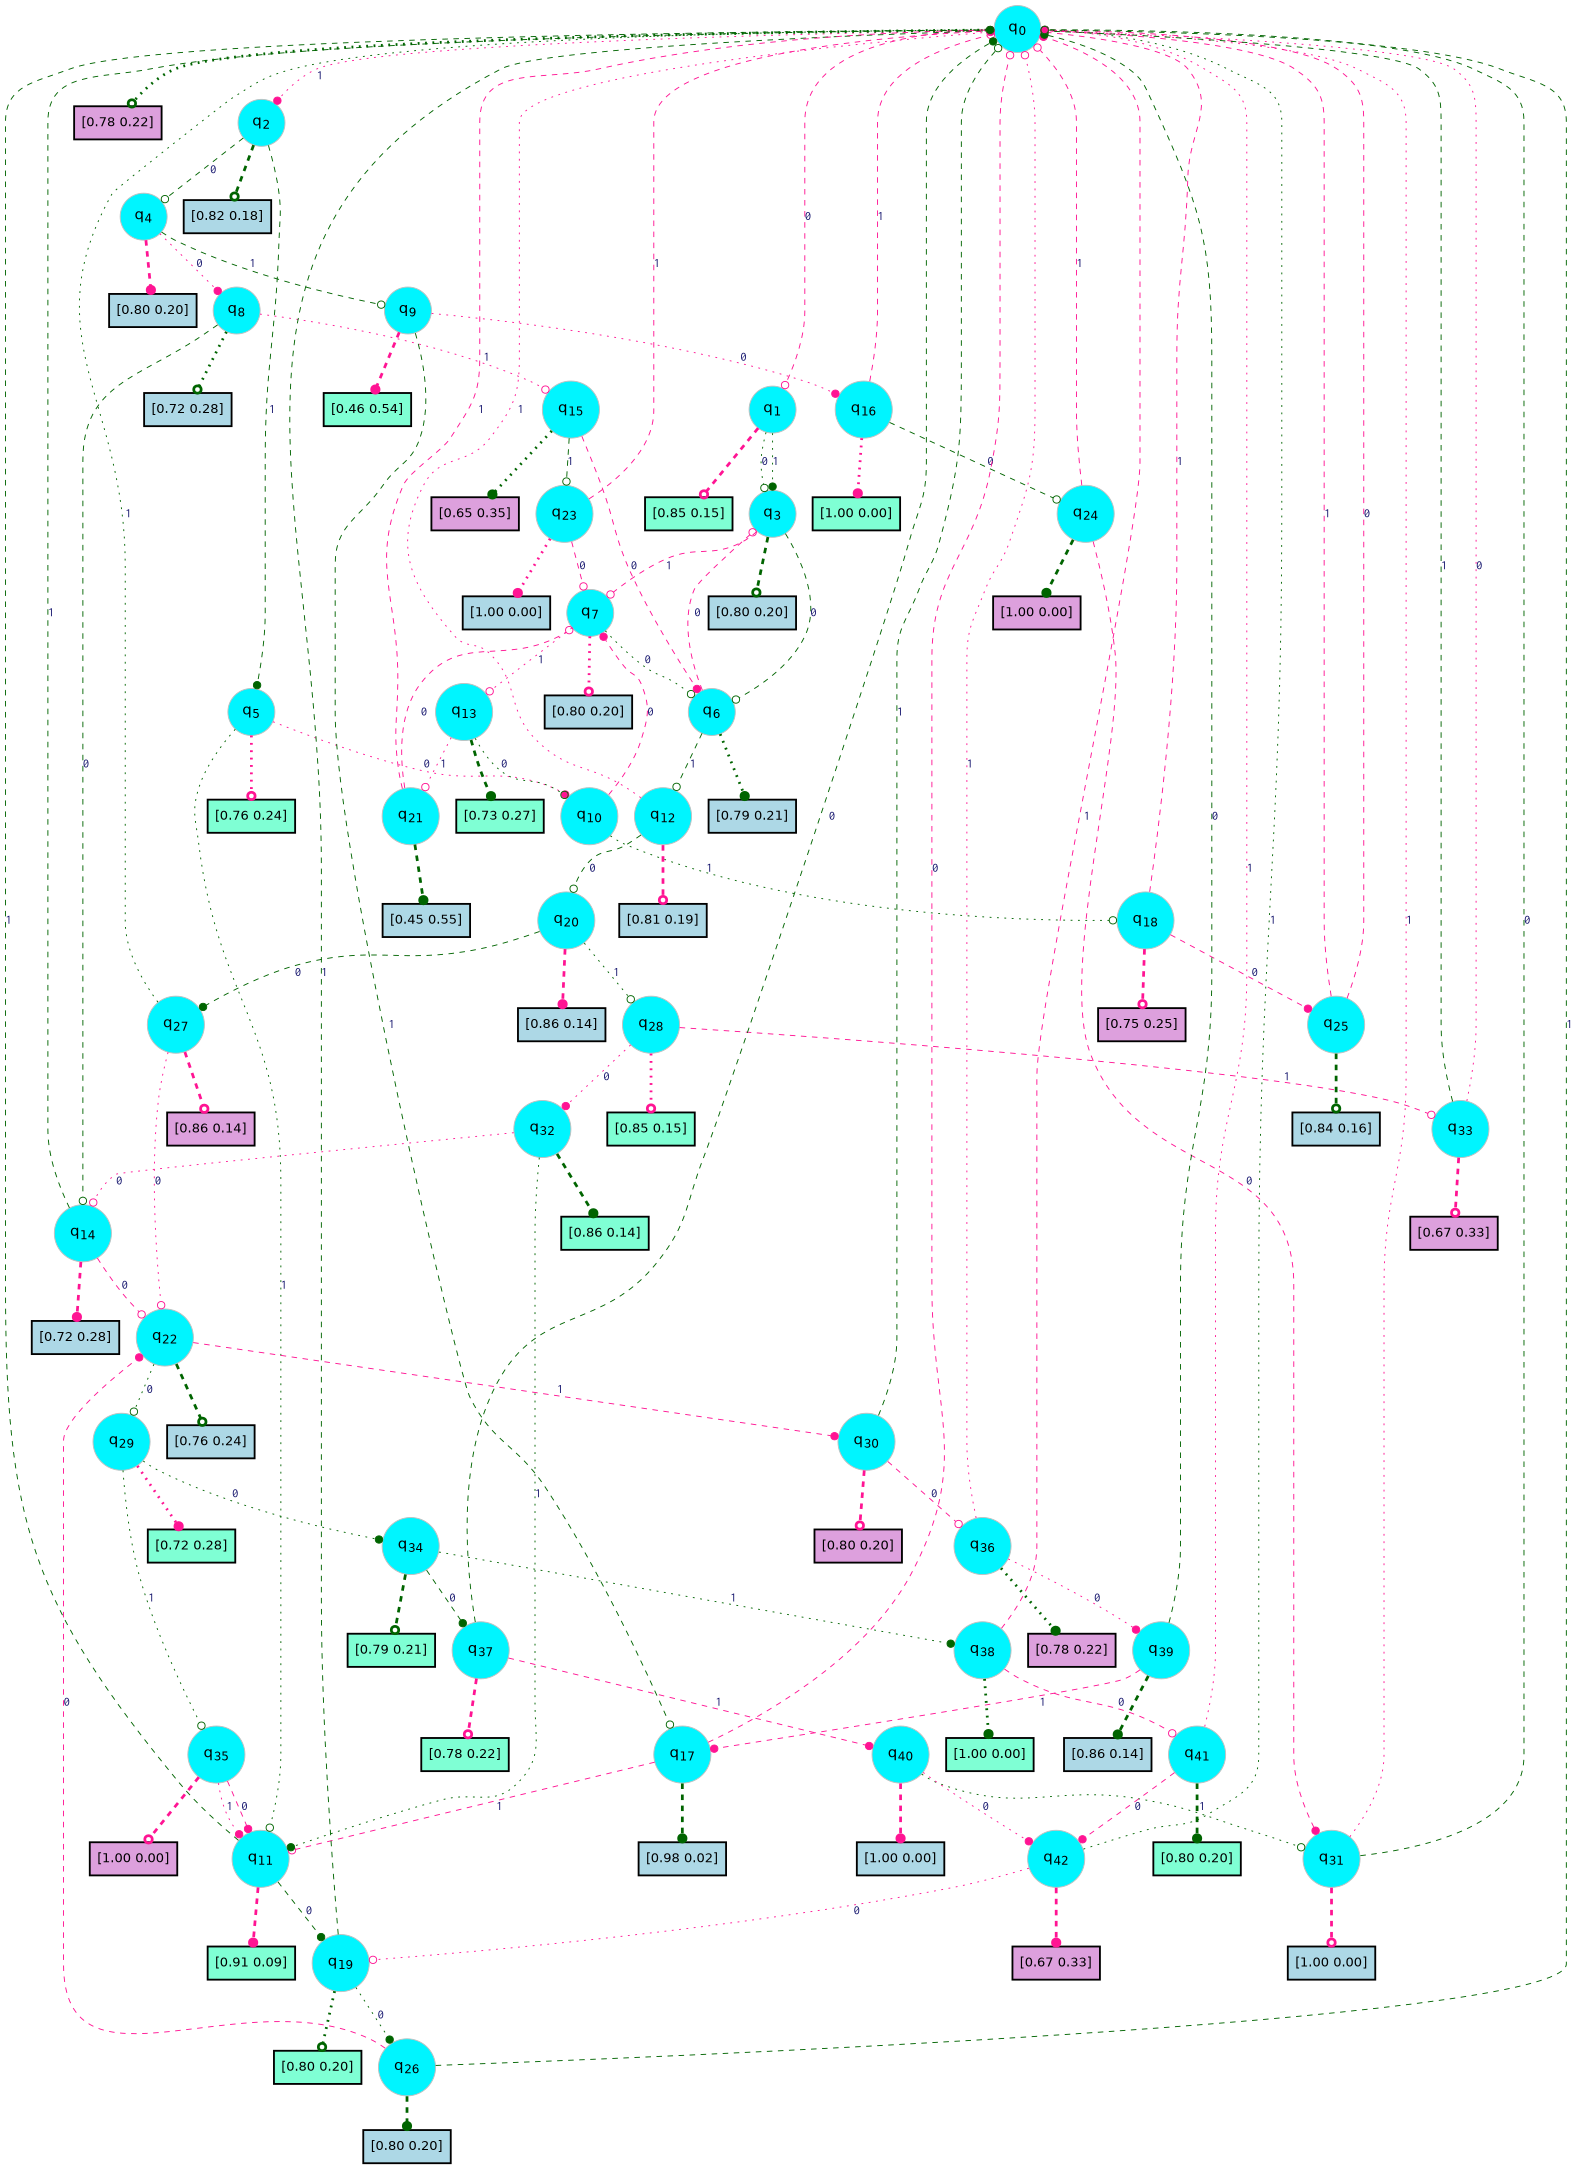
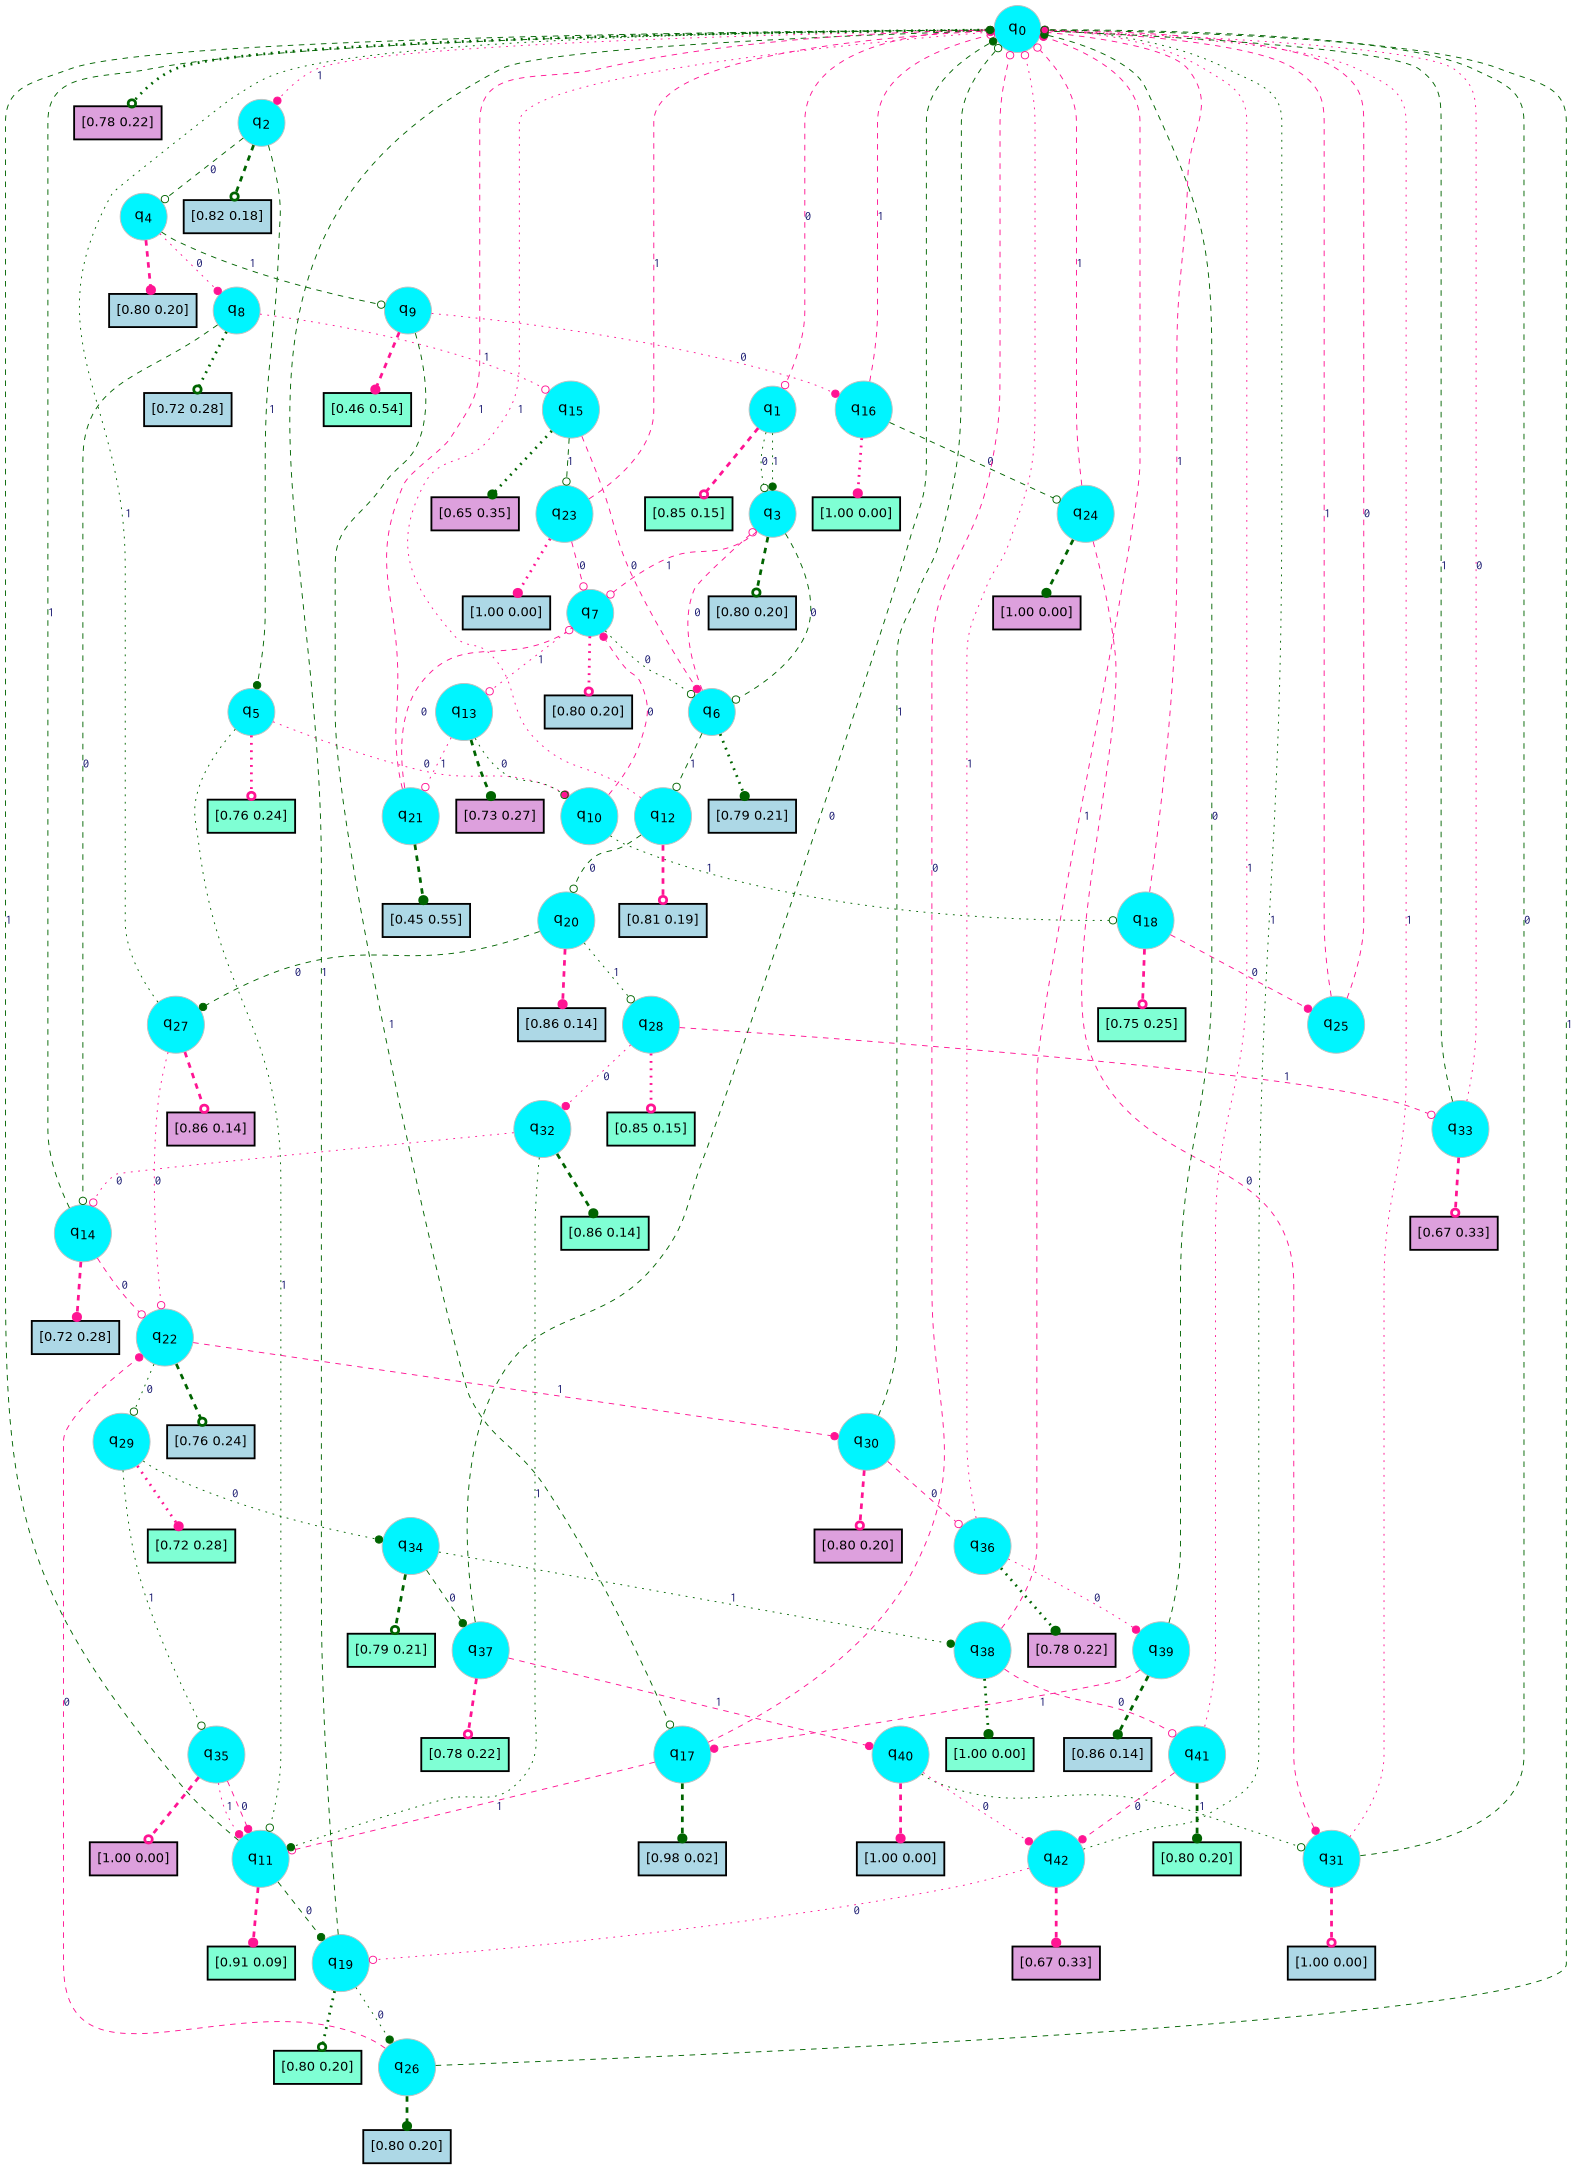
(500, 816) -> (500, 816)
(1142, 1025) -> (1142, 1025)
(1336, 1129) -> none
